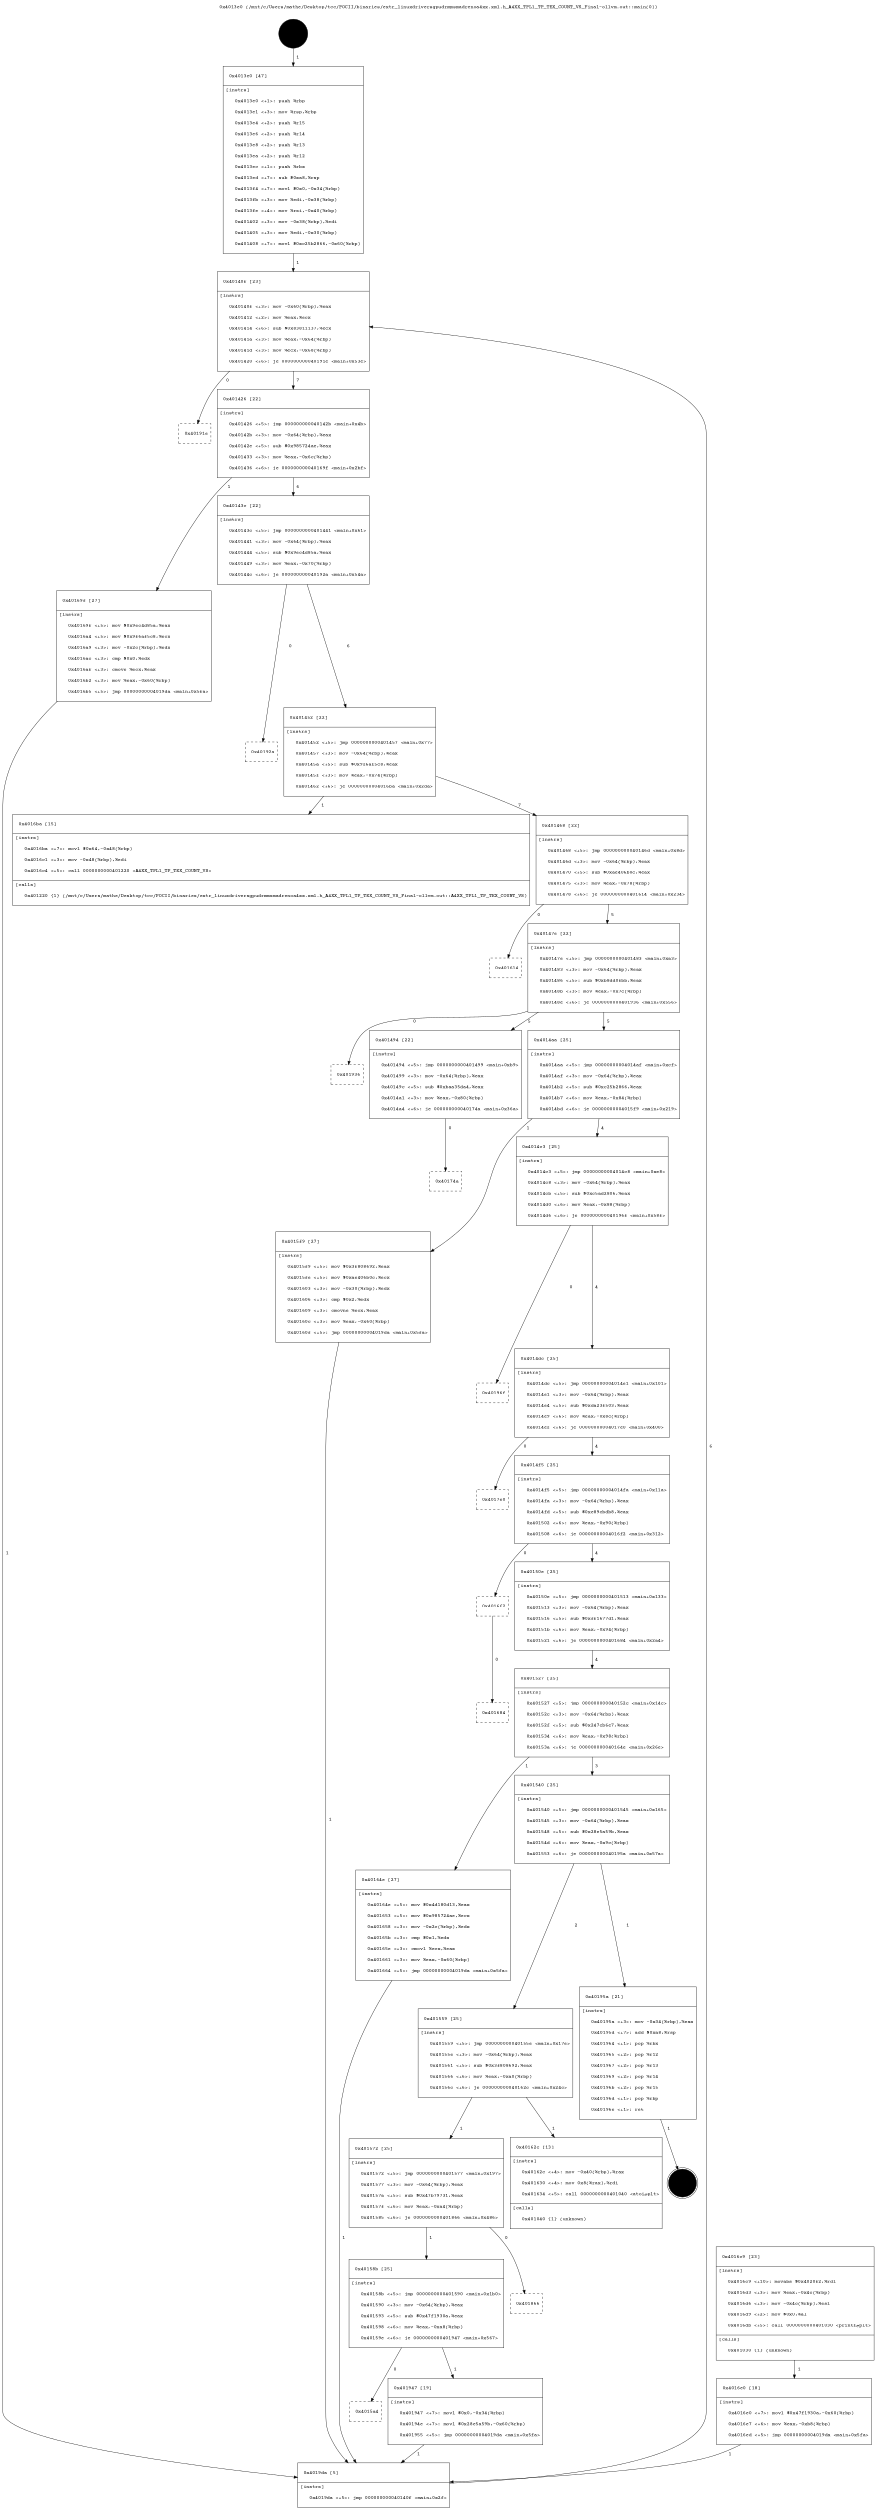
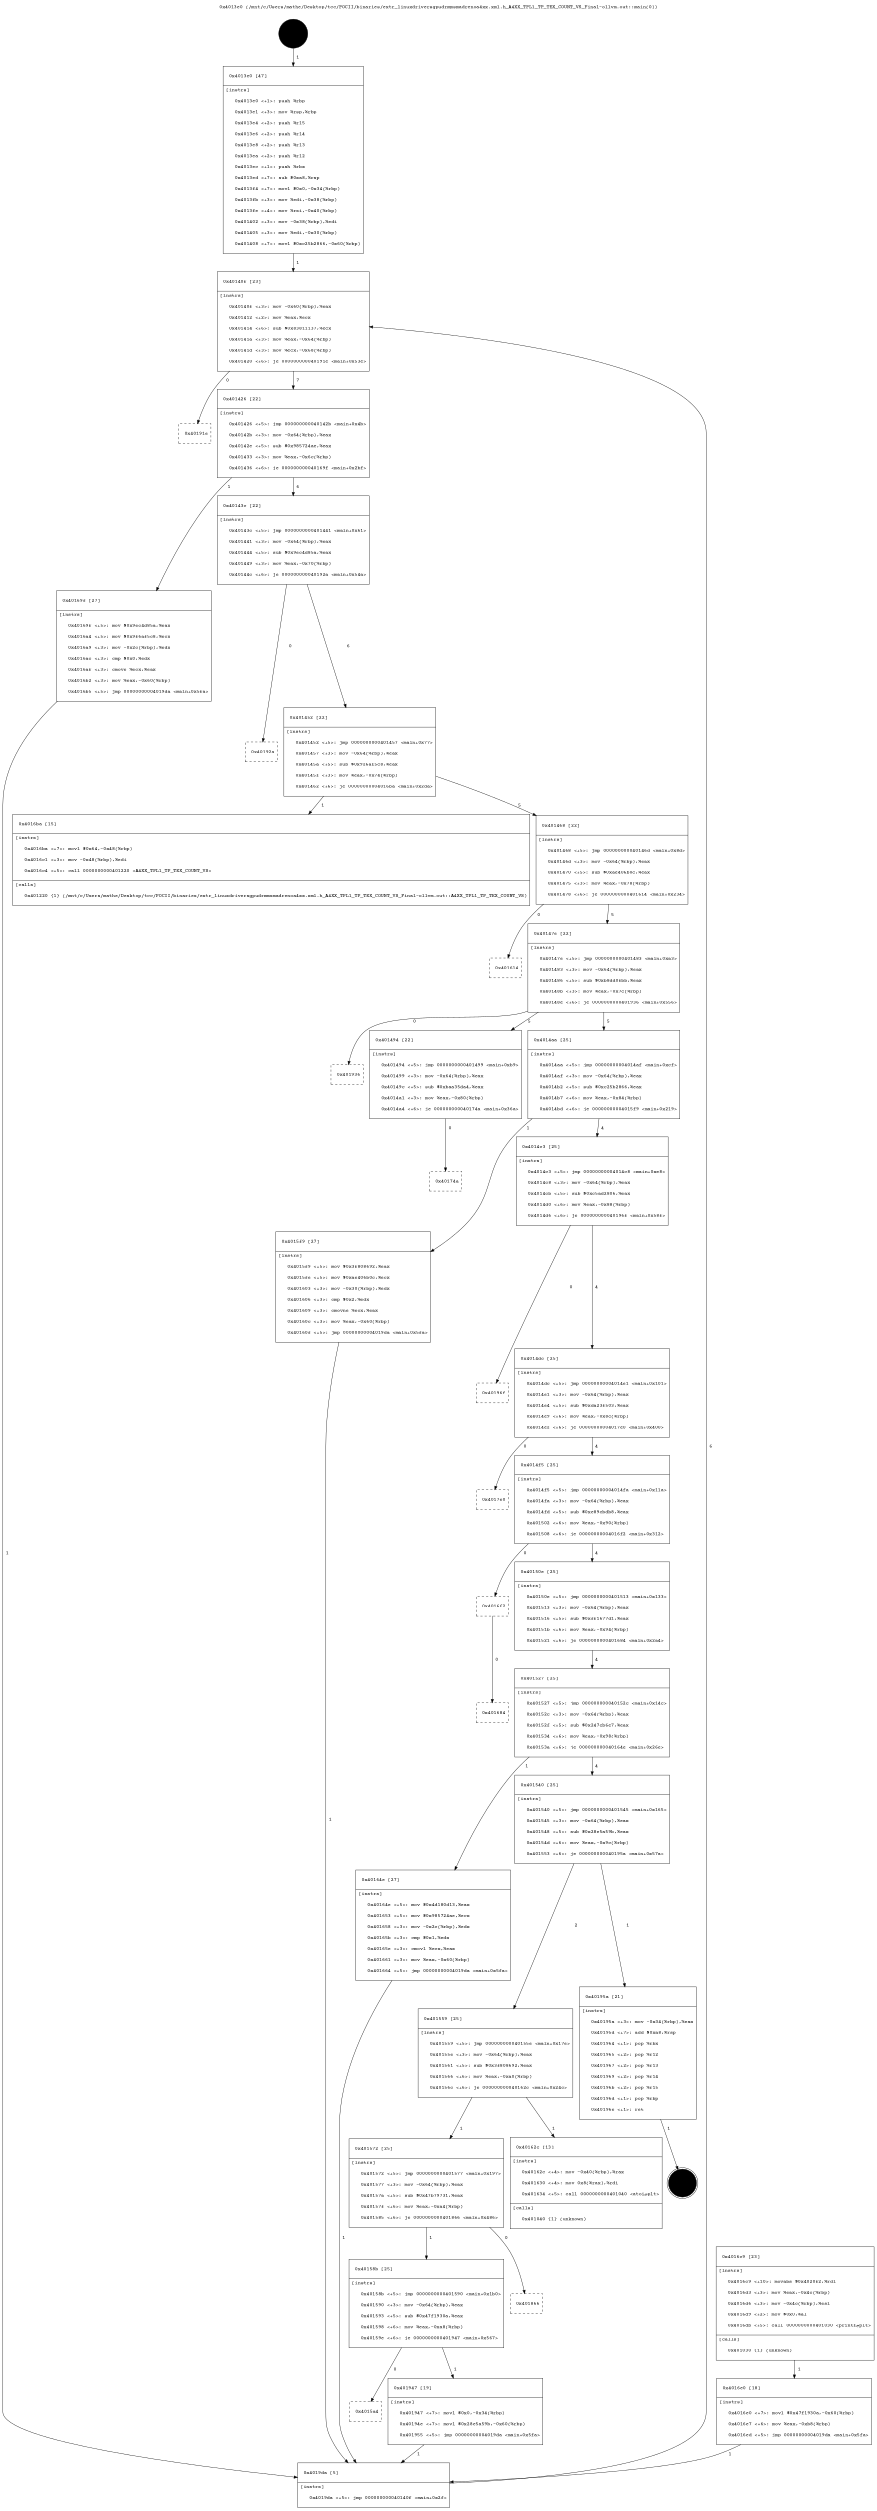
(518, 805) -> (518, 805)
(595, 1766) -> (595, 1766)
